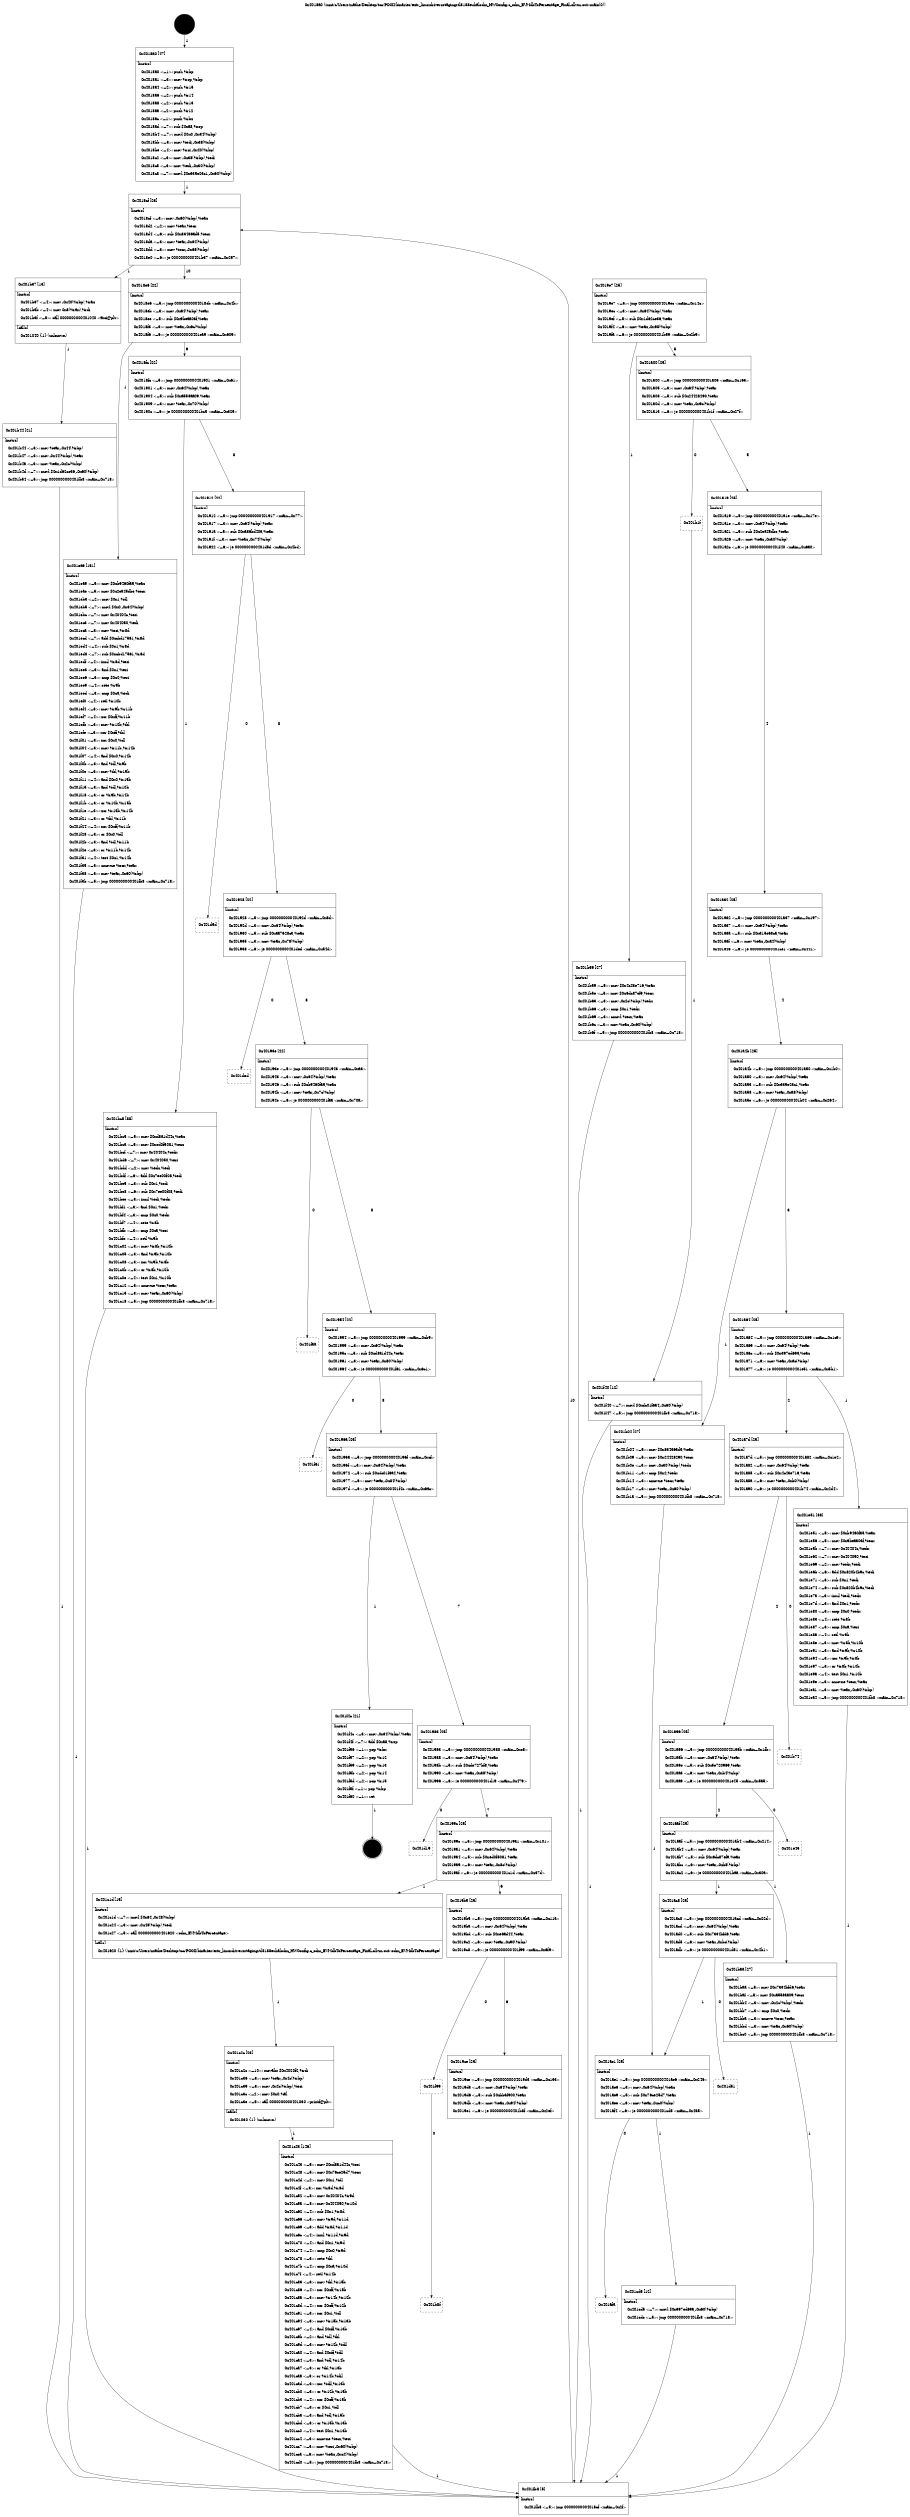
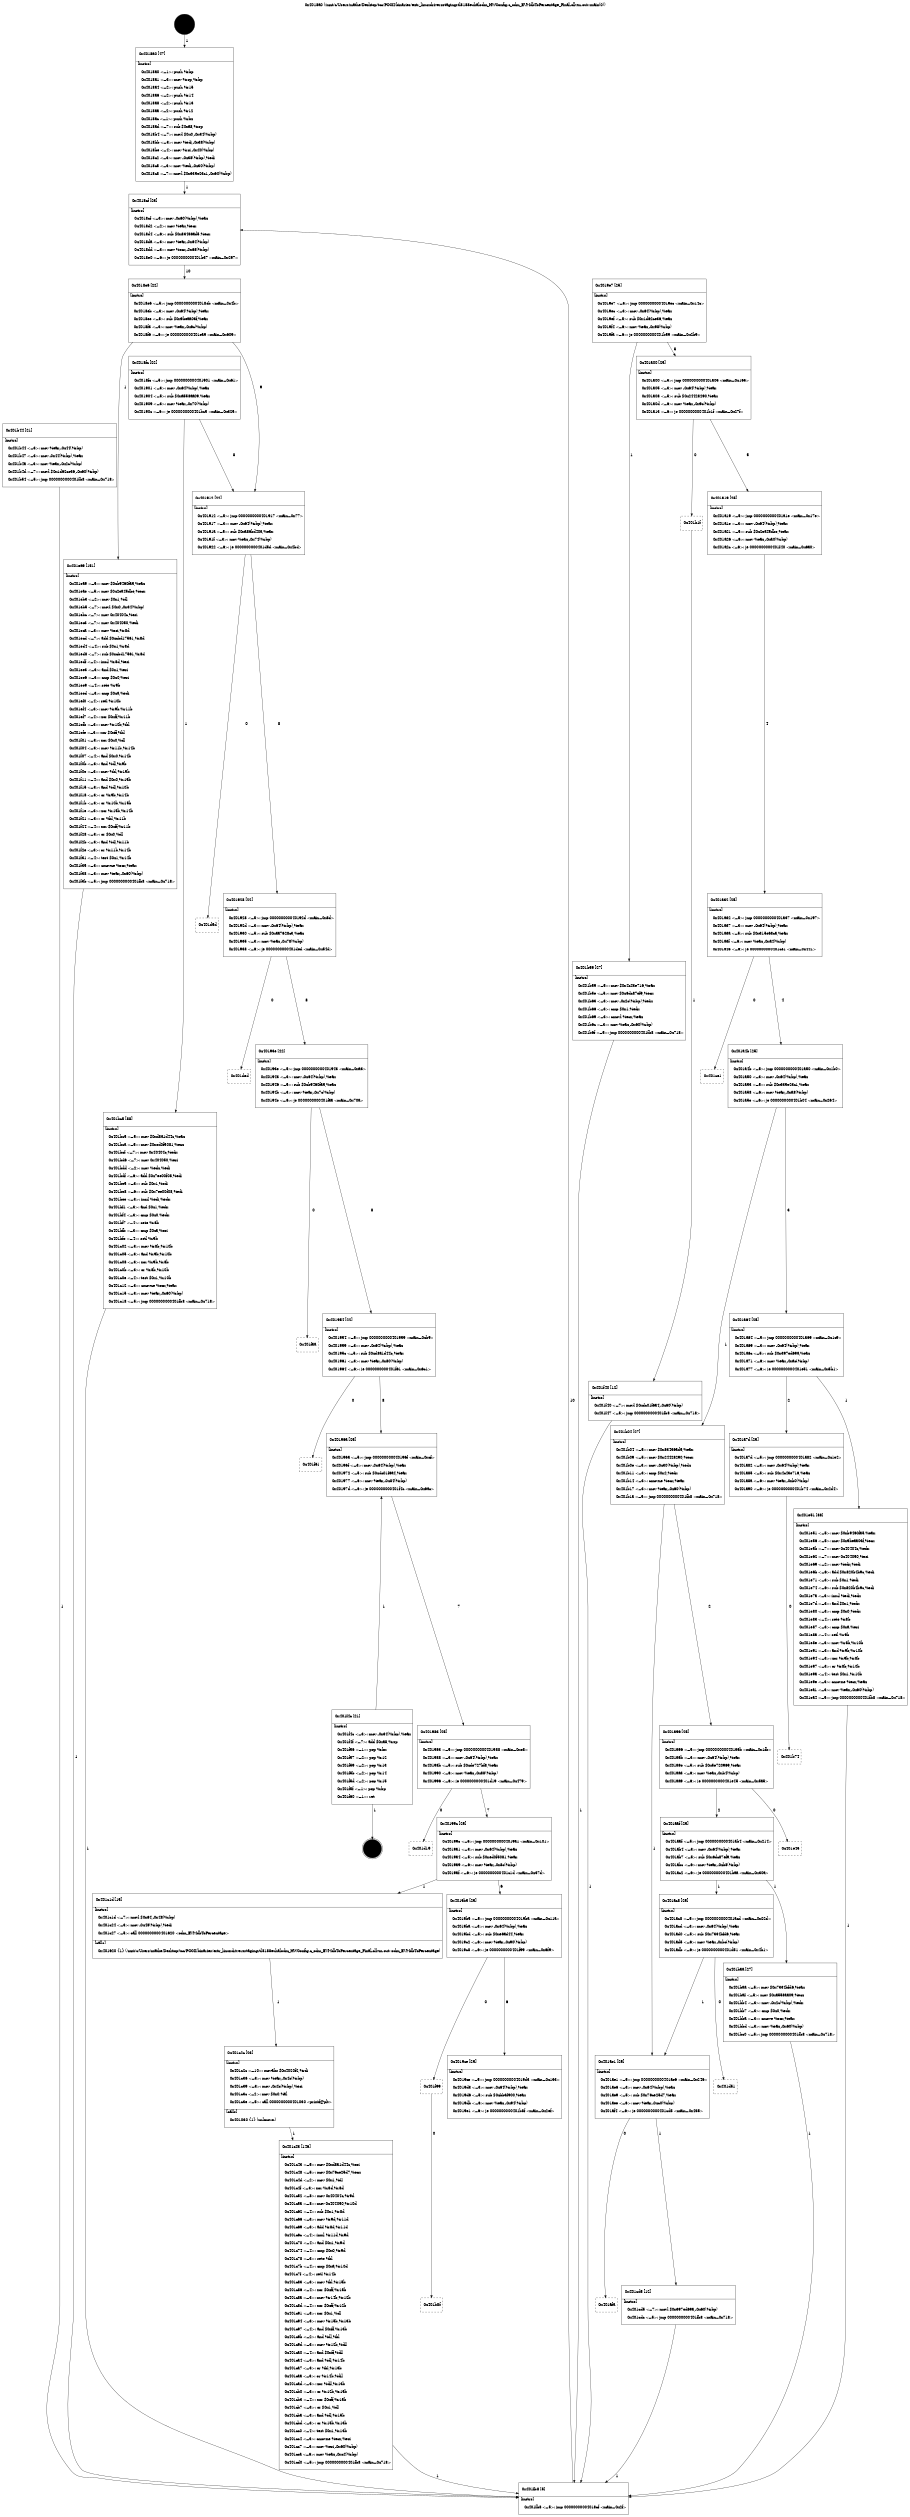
(68, 311) -> none
(185, 348) -> (258, 413)
none -> (712, 1076)
(368, 1602) -> (380, 1604)
(752, 1610) -> (692, 1613)
